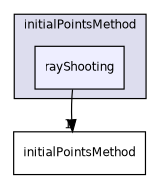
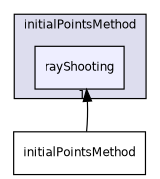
(72, 106) -> (87, 117)
